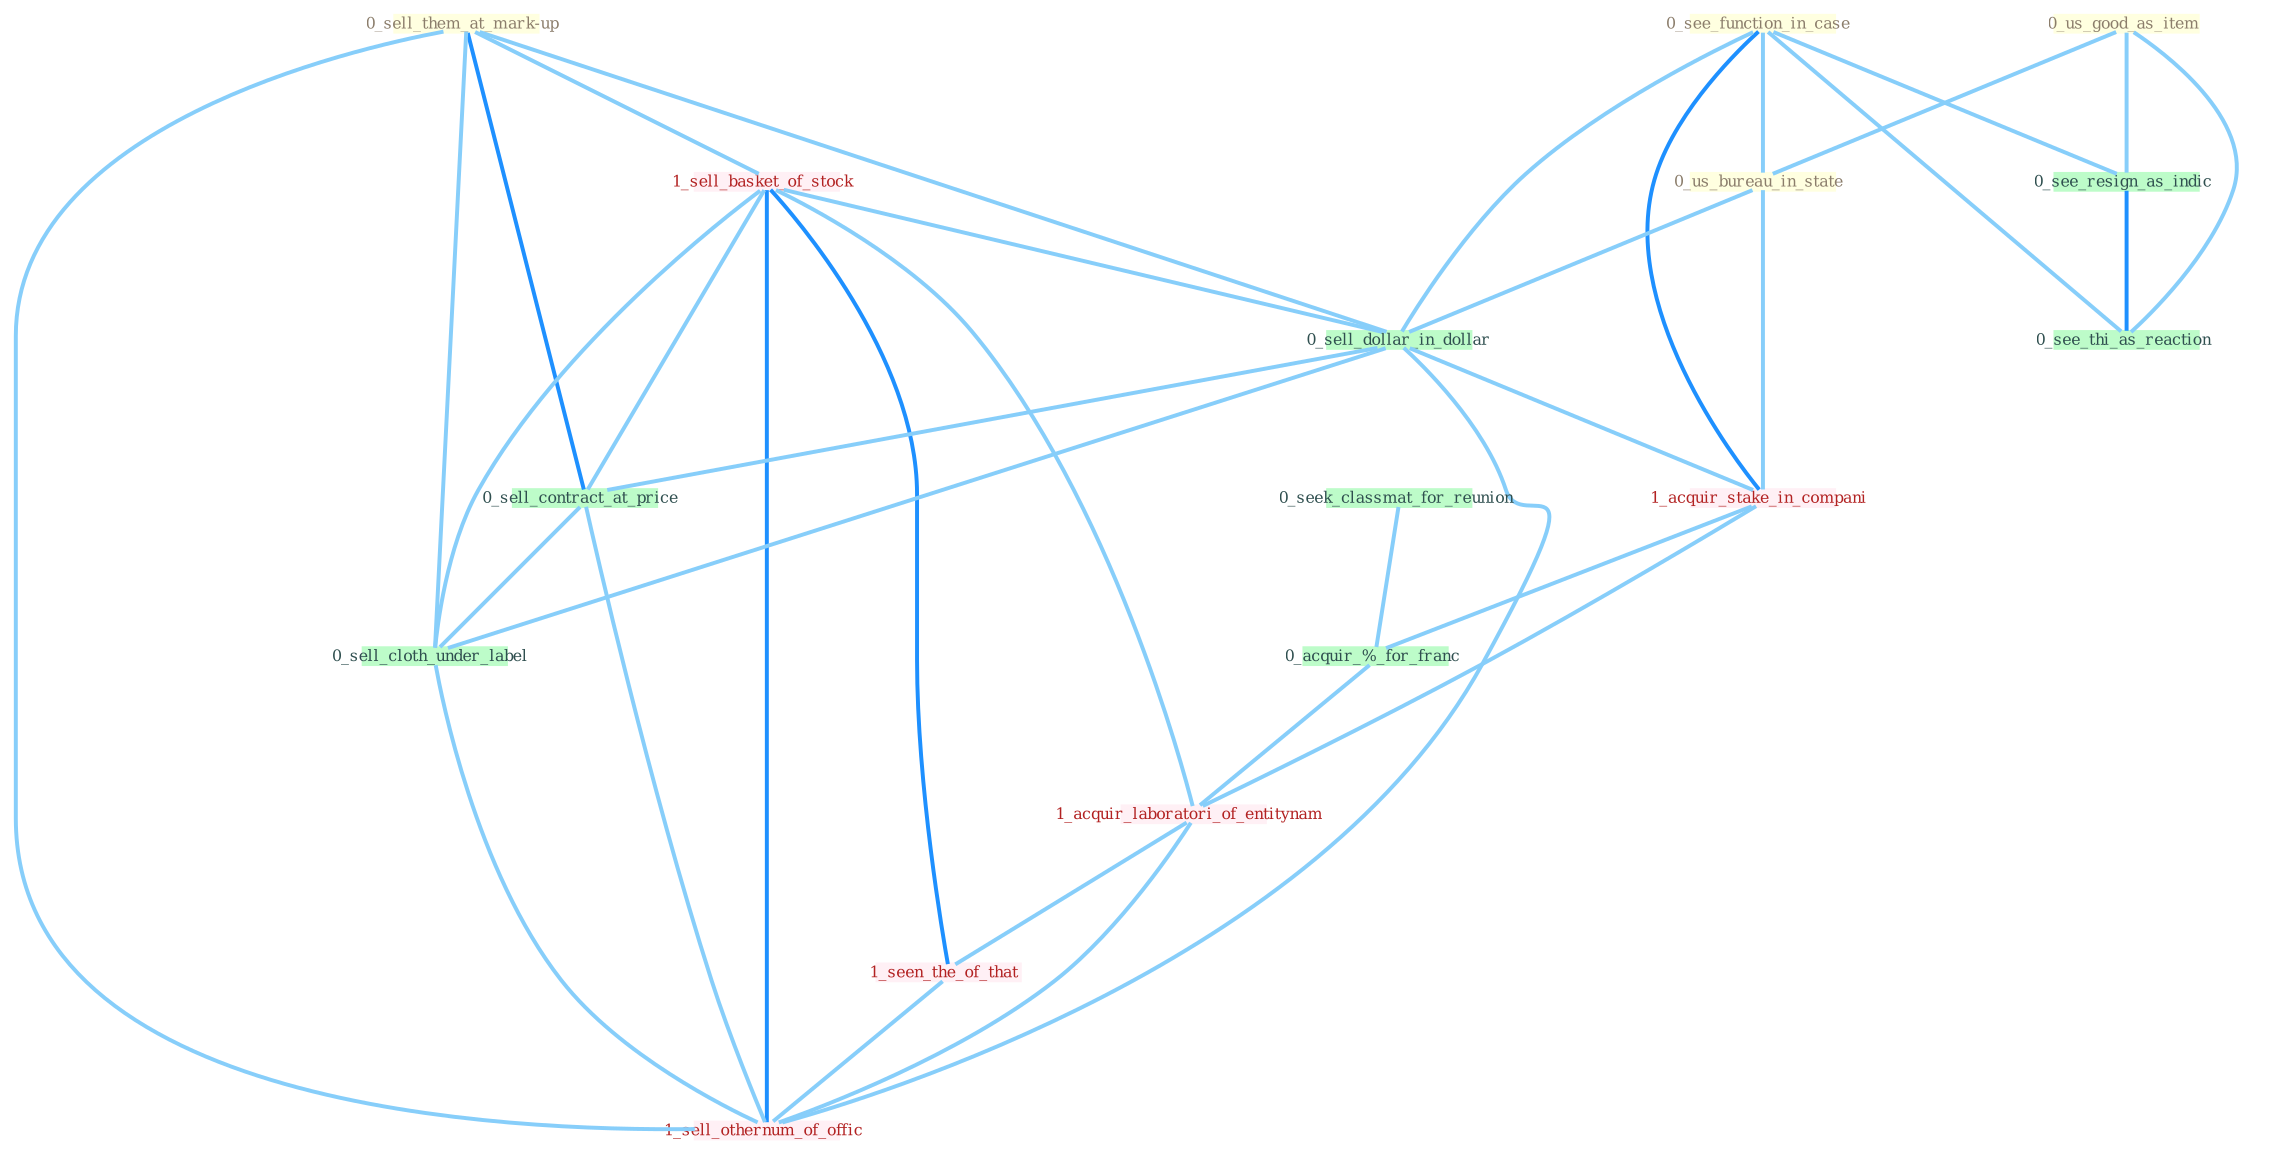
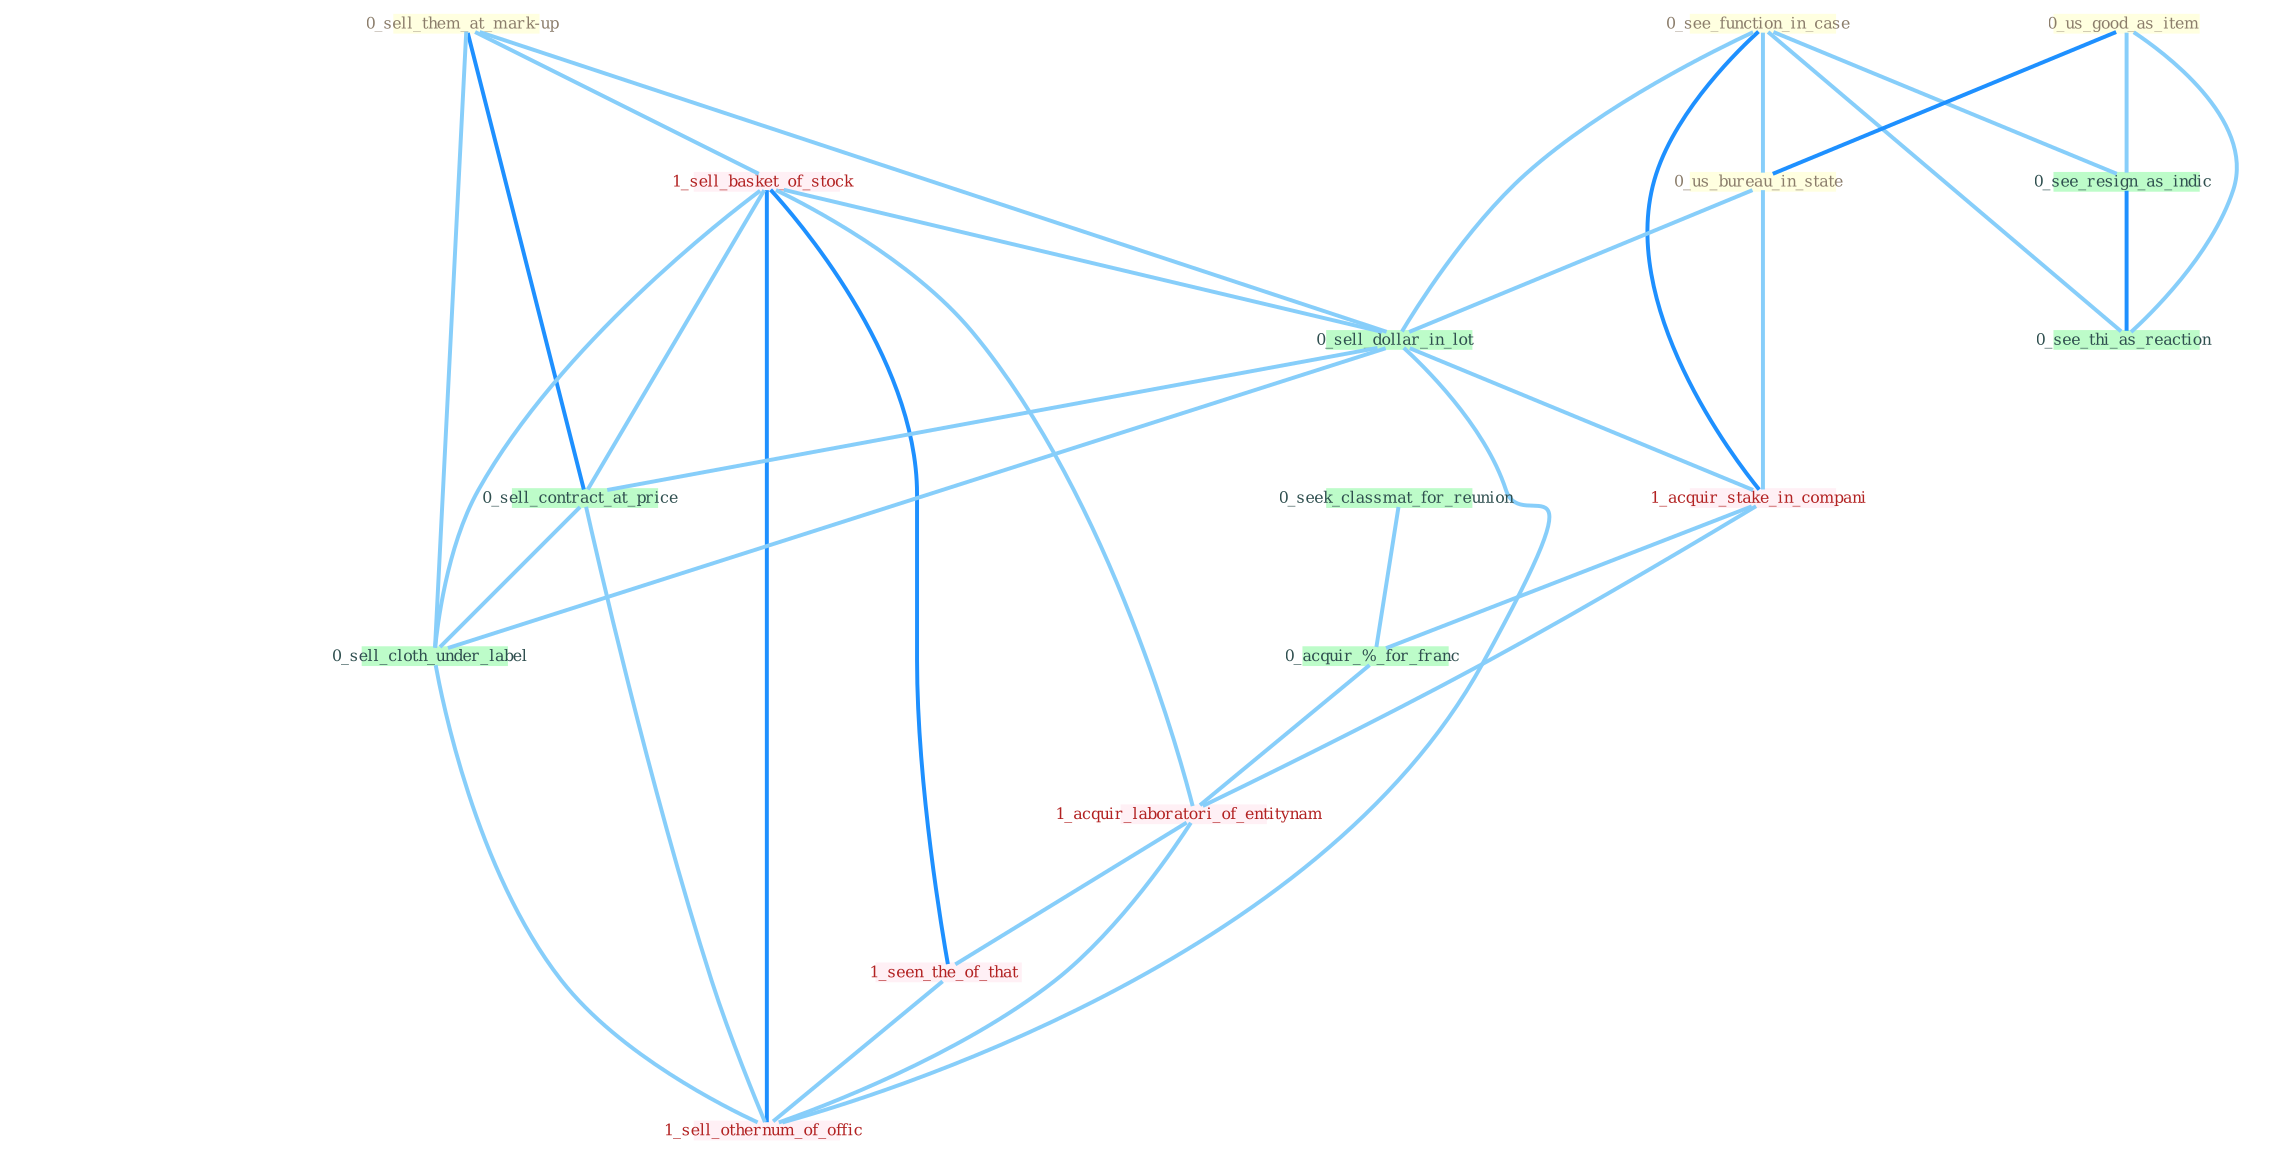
(1979, 89) -> (1979, 89)
(1399, 340) -> (1399, 340)
(16, 706) -> none
